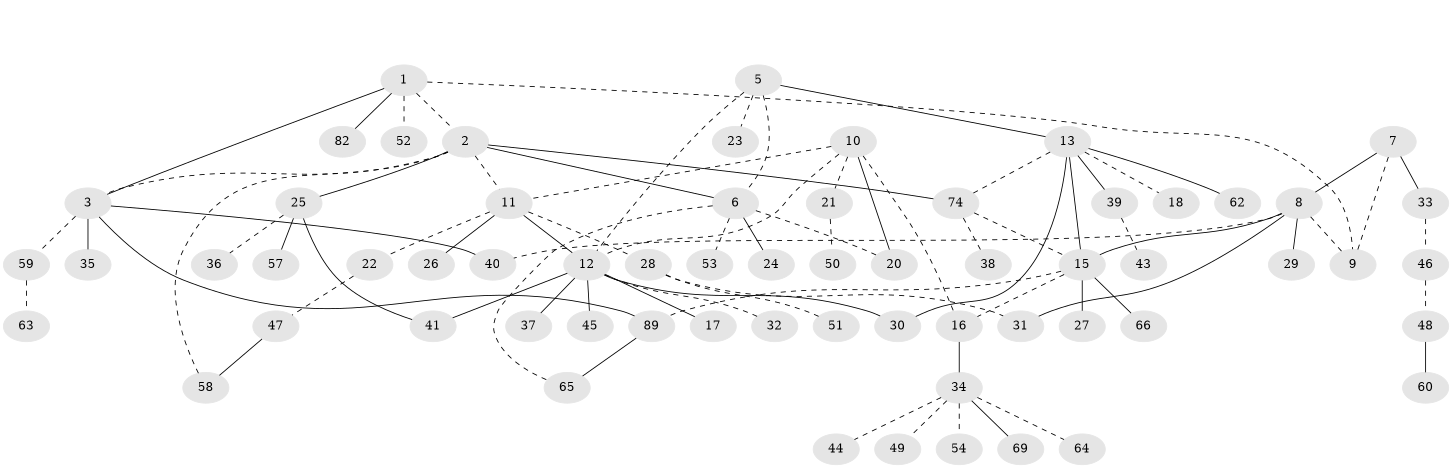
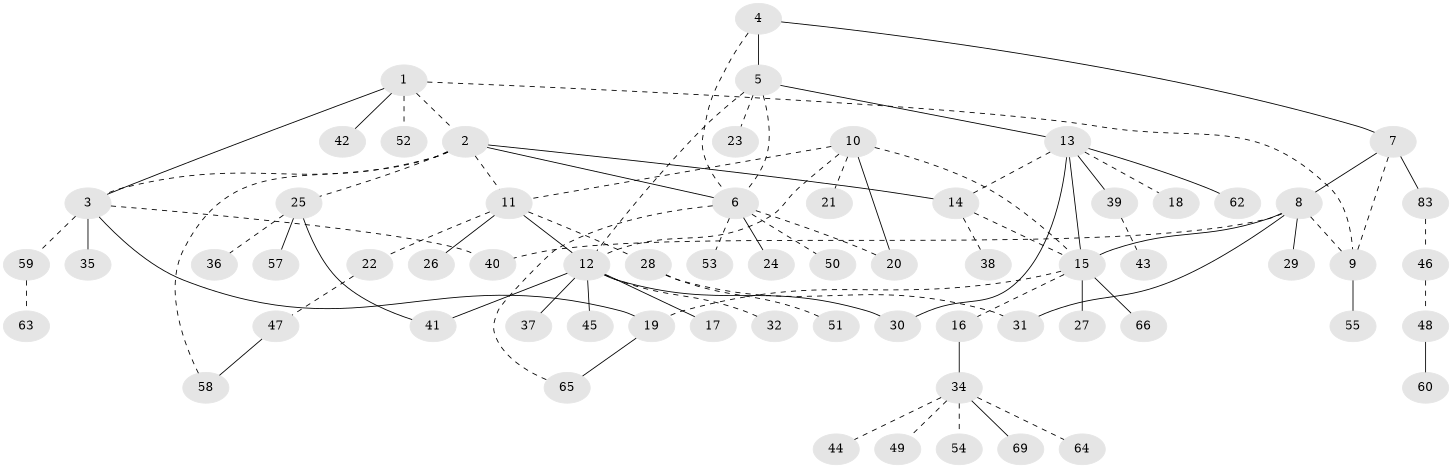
none -> (758, 19)
(343, 142) -> (343, 142)
(384, 176) -> (384, 176)
(956, 203) -> (956, 203)
(1426, 203) -> (1426, 203)
(285, 222) -> (285, 222)
(914, 230) -> (975, 182)
(831, 231) -> (784, 234)
(652, 326) -> (652, 326)
none -> (1353, 326)
